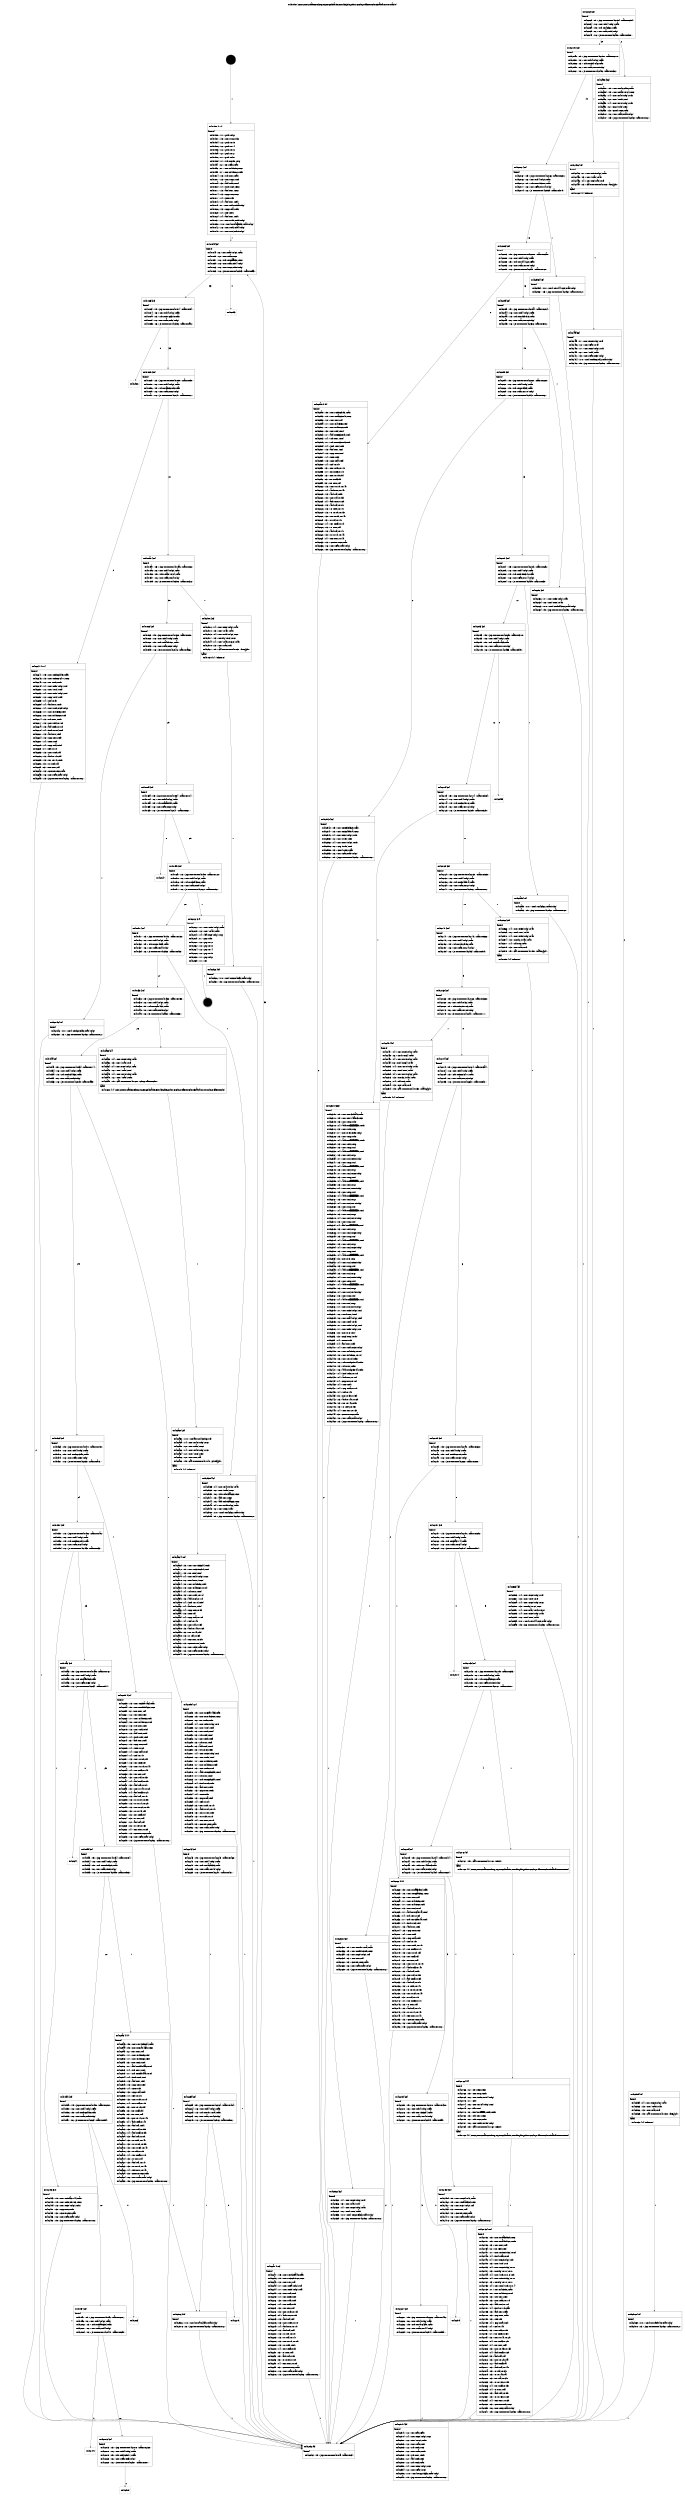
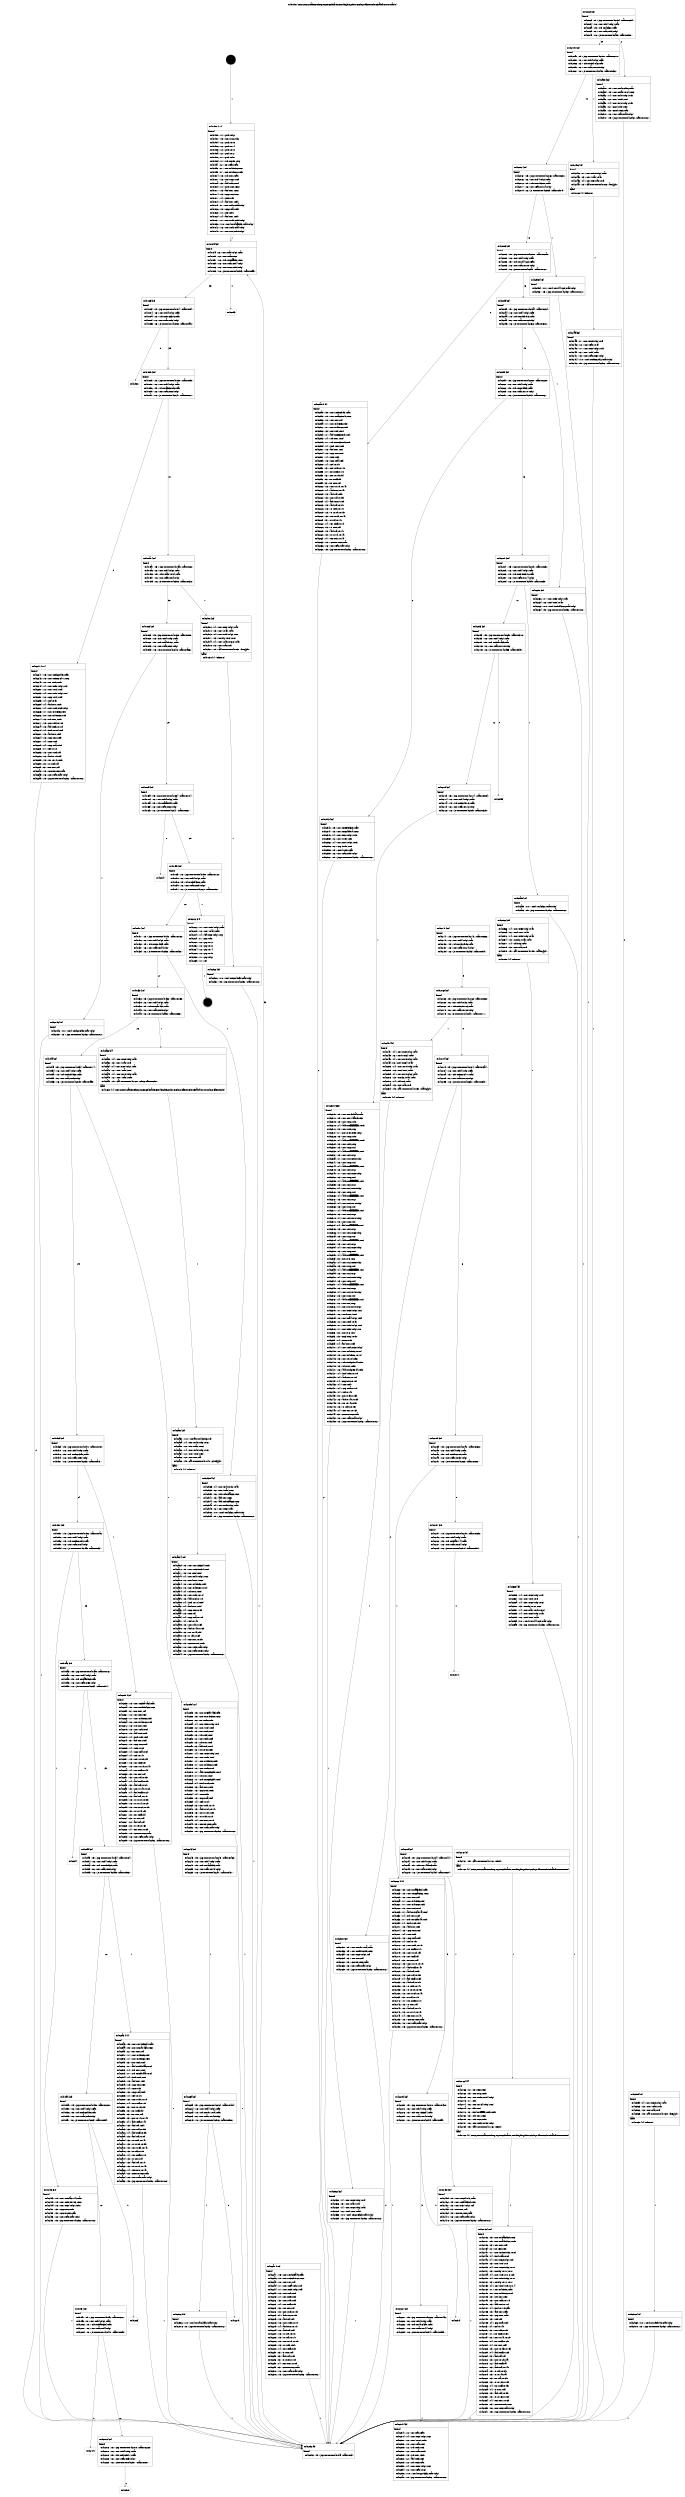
(463, 878) -> none
(489, 1675) -> none
(179, 2247) -> (153, 2373)
